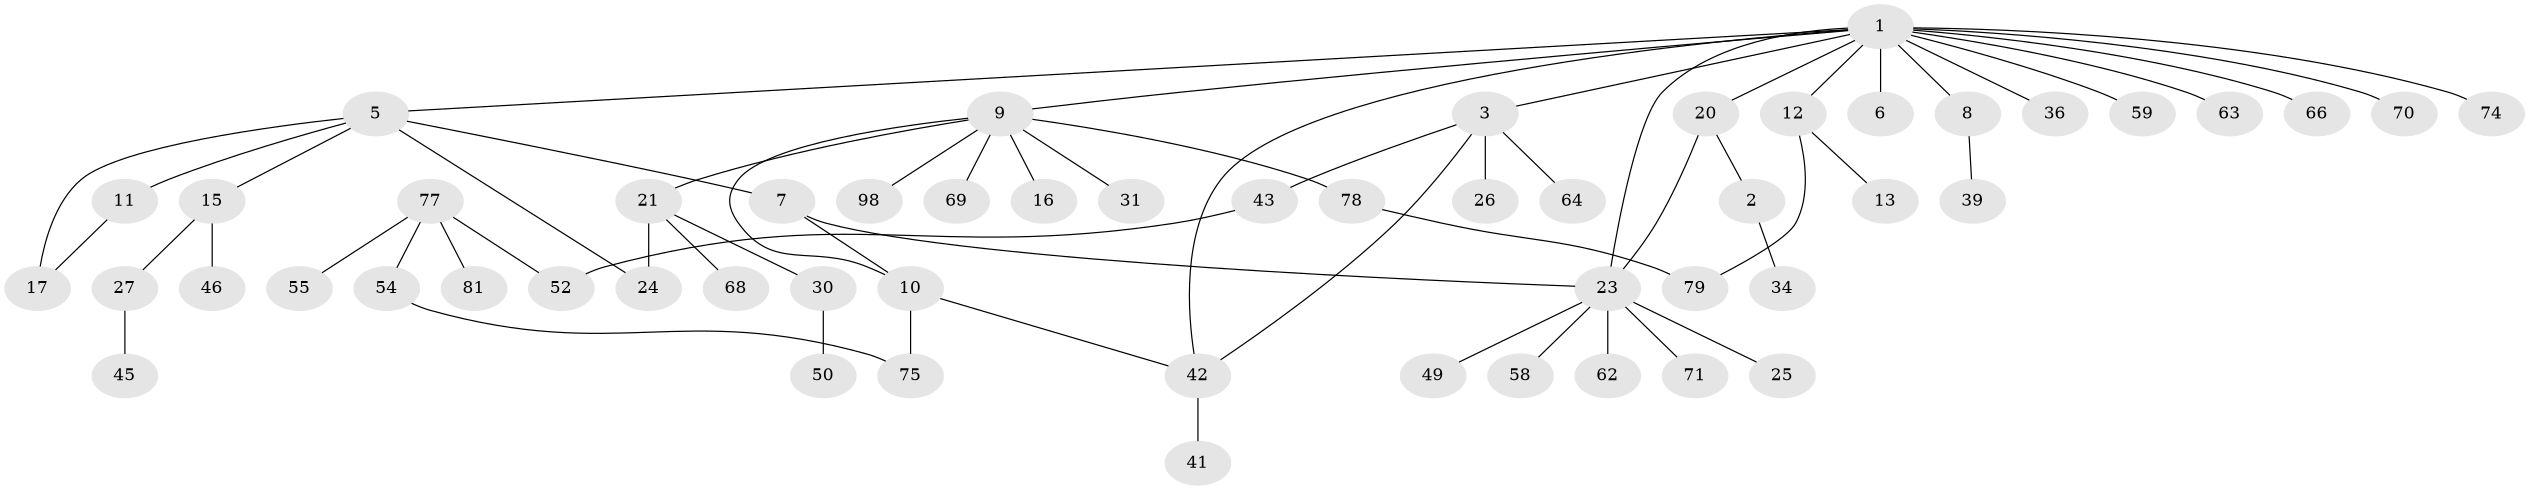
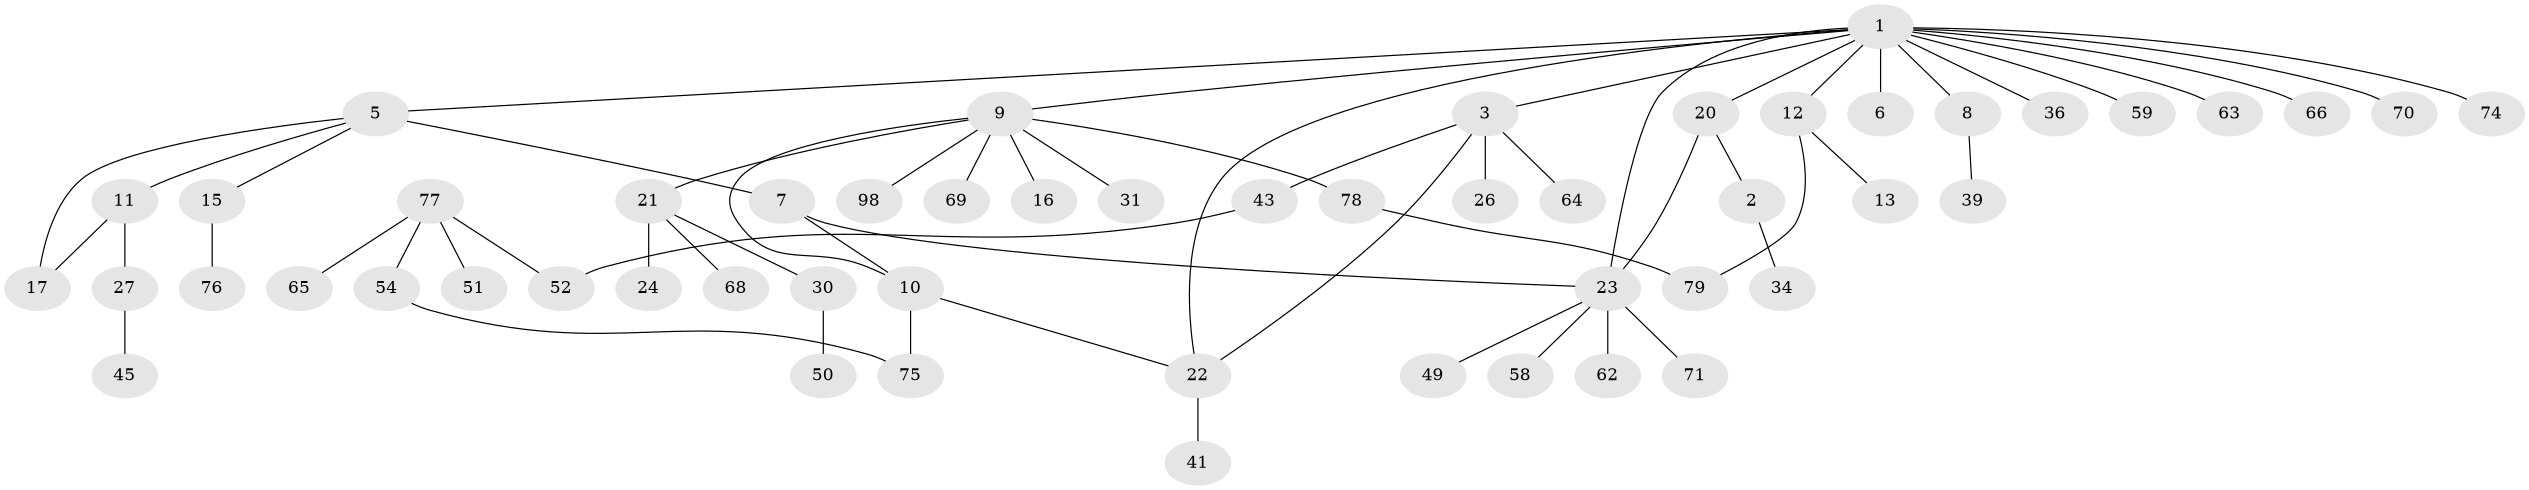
(512, 201) -> none
(169, 245) -> (125, 245)
(212, 289) -> (212, 289)
(299, 289) -> (299, 289)
(474, 289) -> (474, 289)
(1198, 376) -> (1198, 376)
(1782, 376) -> none
